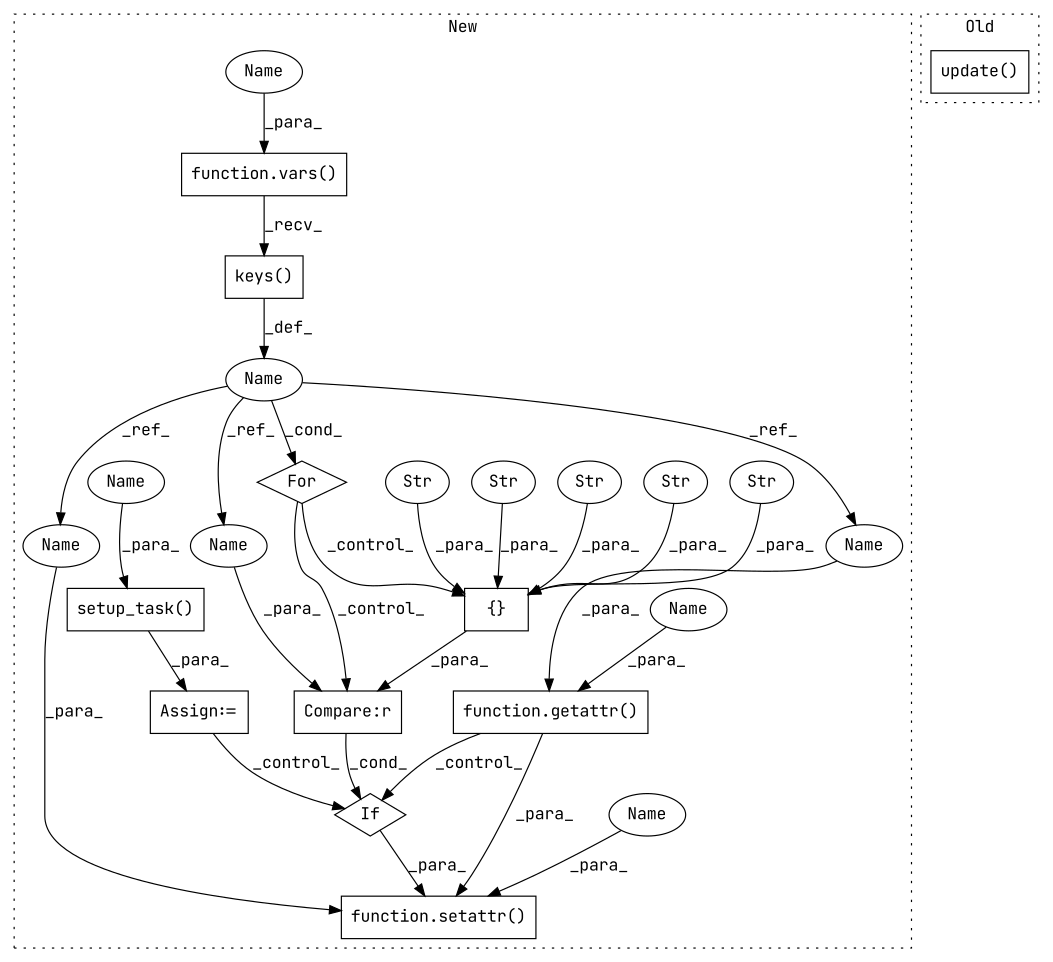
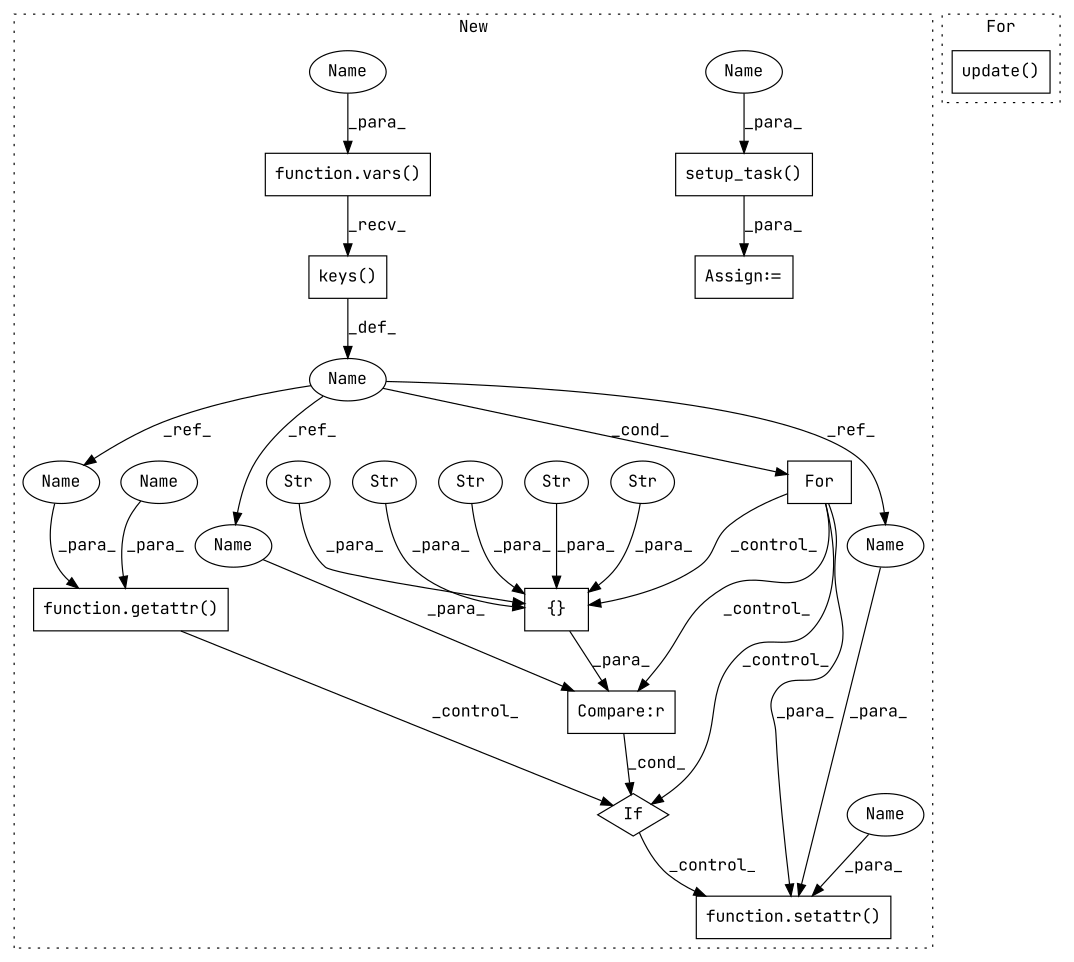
(980, 28) -> (1001, 28)
(302, 482) -> (820, 482)
(266, 781) -> (757, 644)
(507, 812) -> (791, 681)
(437, 866) -> (713, 866)
